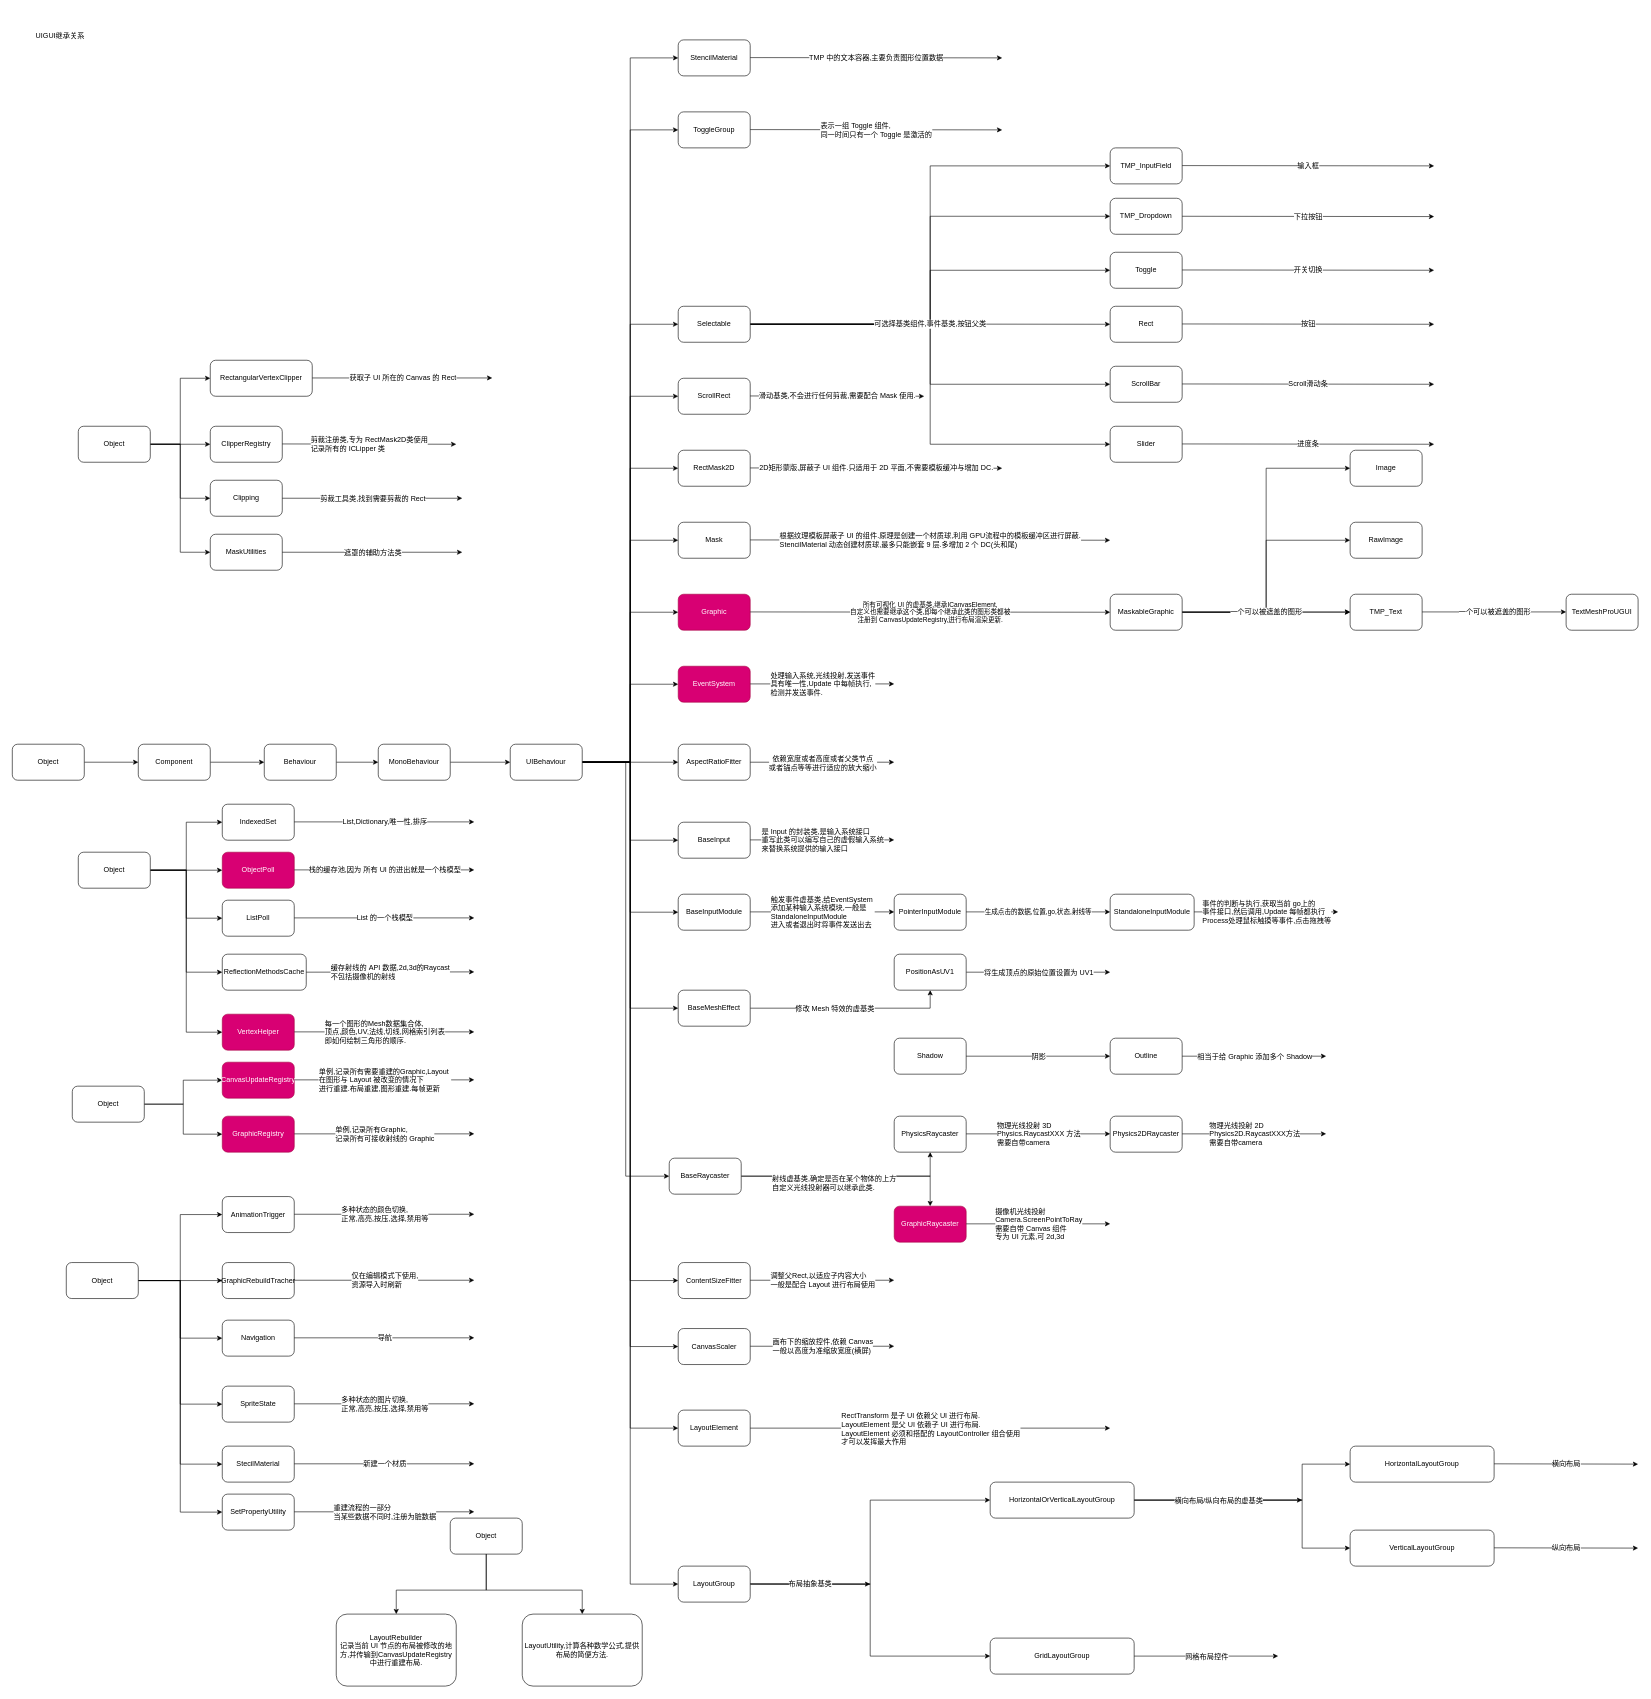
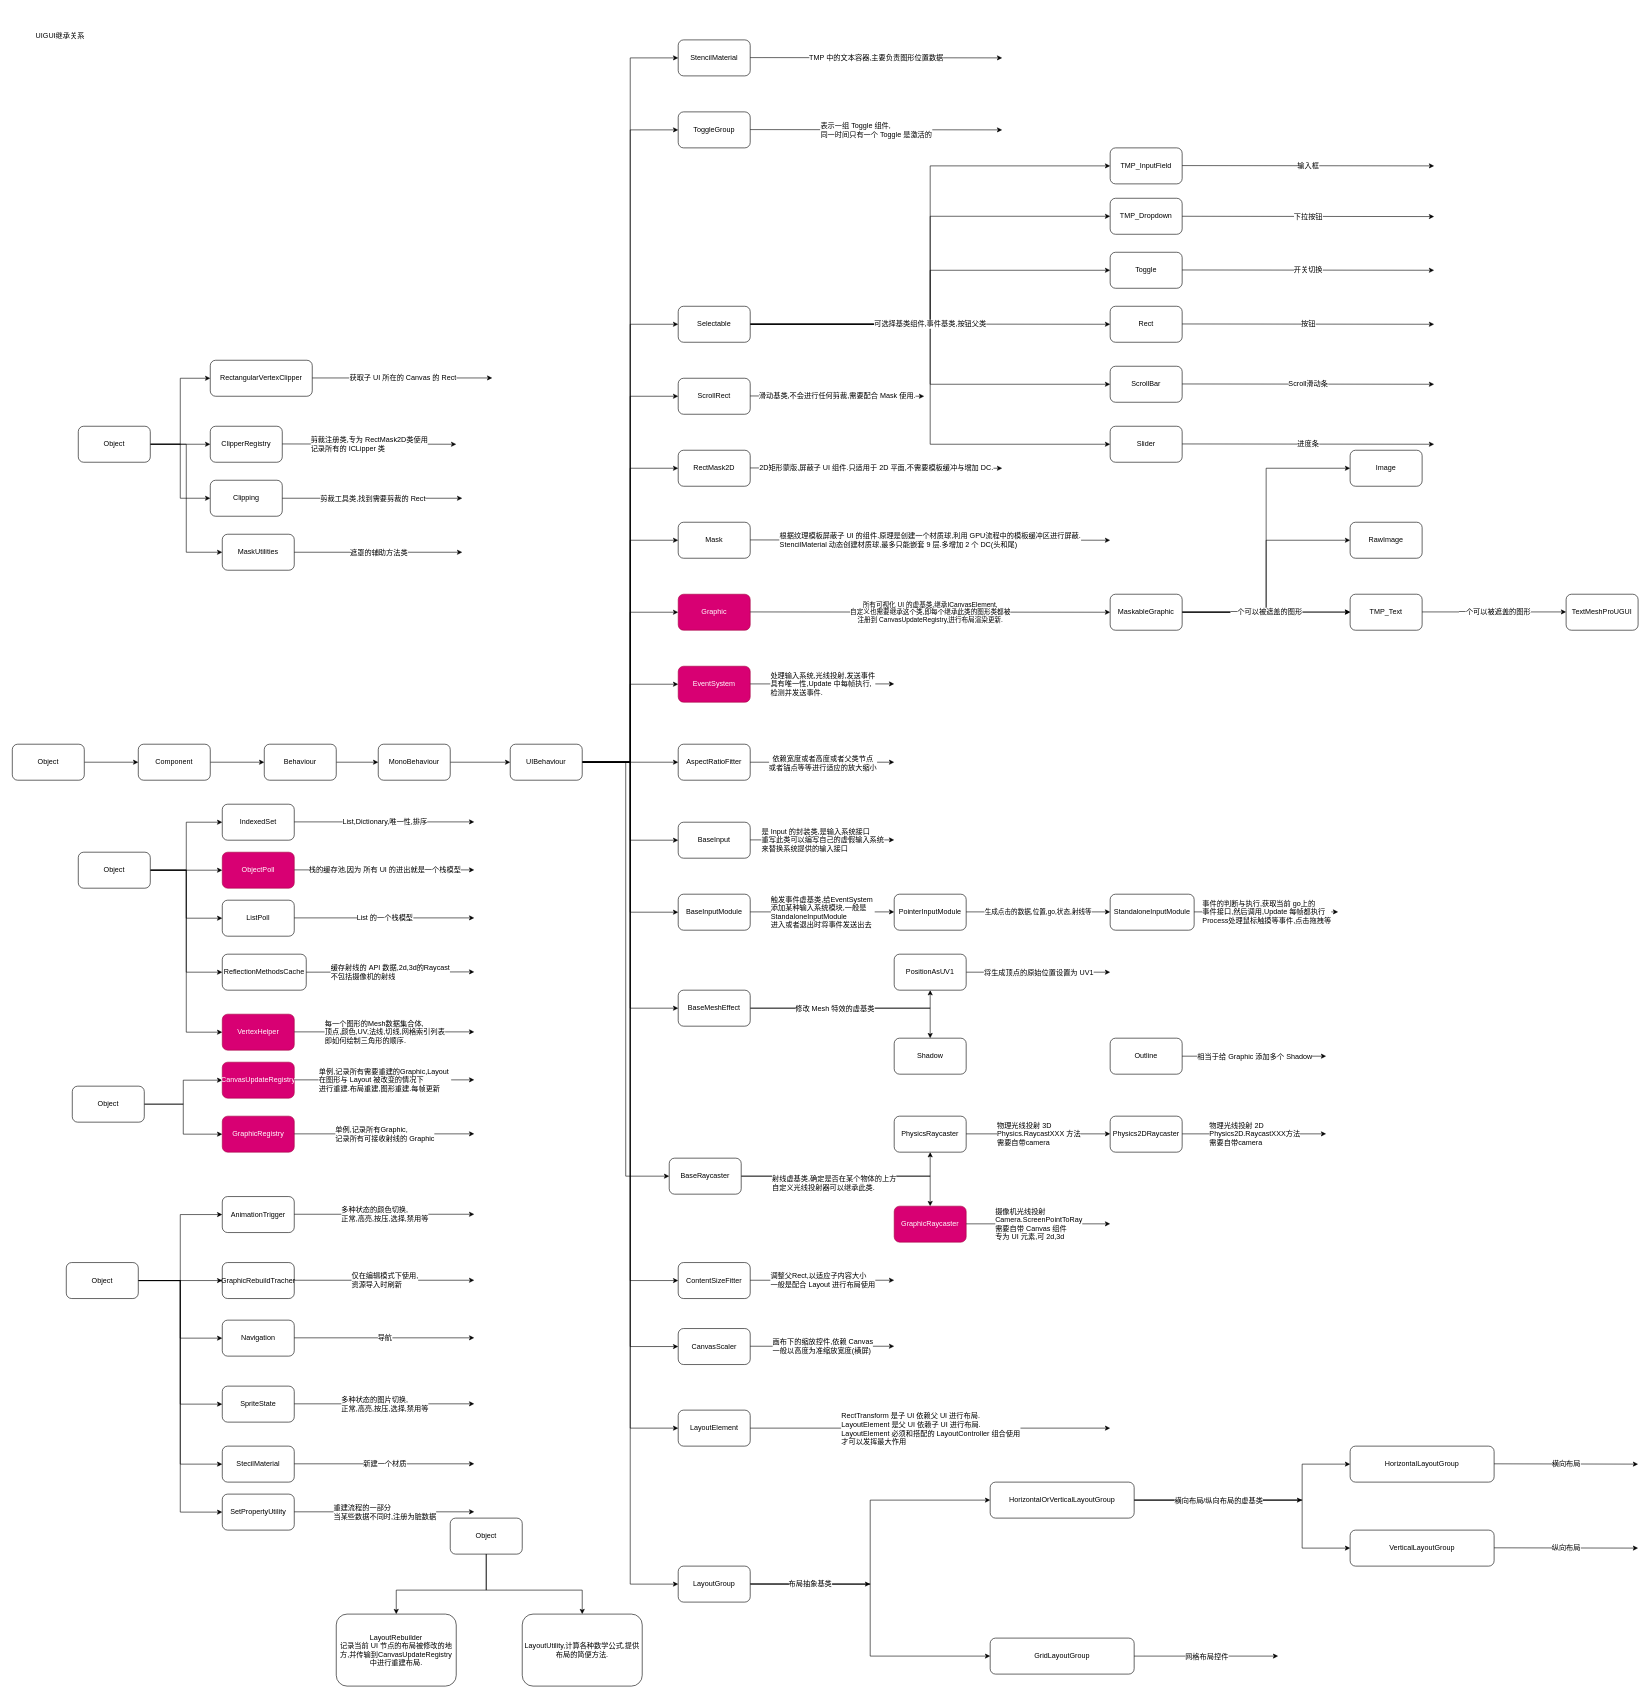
(246, 552) -> (258, 552)
none -> (930, 1032)
(1038, 1056) -> none
